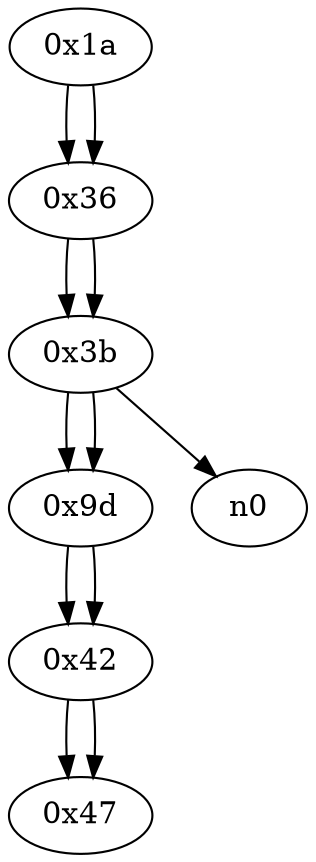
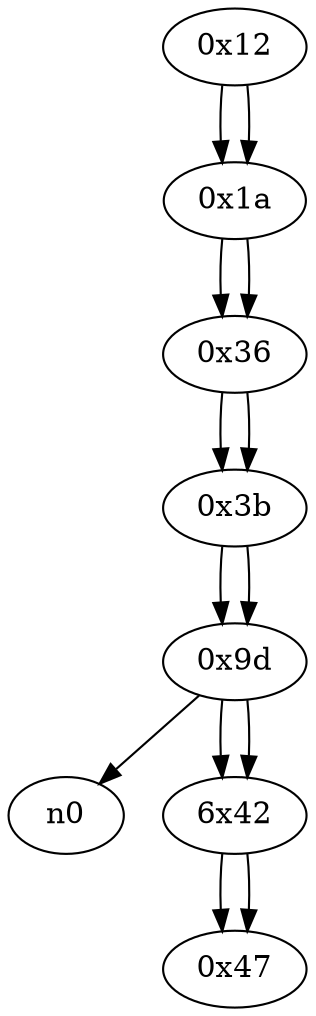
none -> (235, 47)
(158, 425) -> (158, 732)
(81, 662) -> (235, 815)
